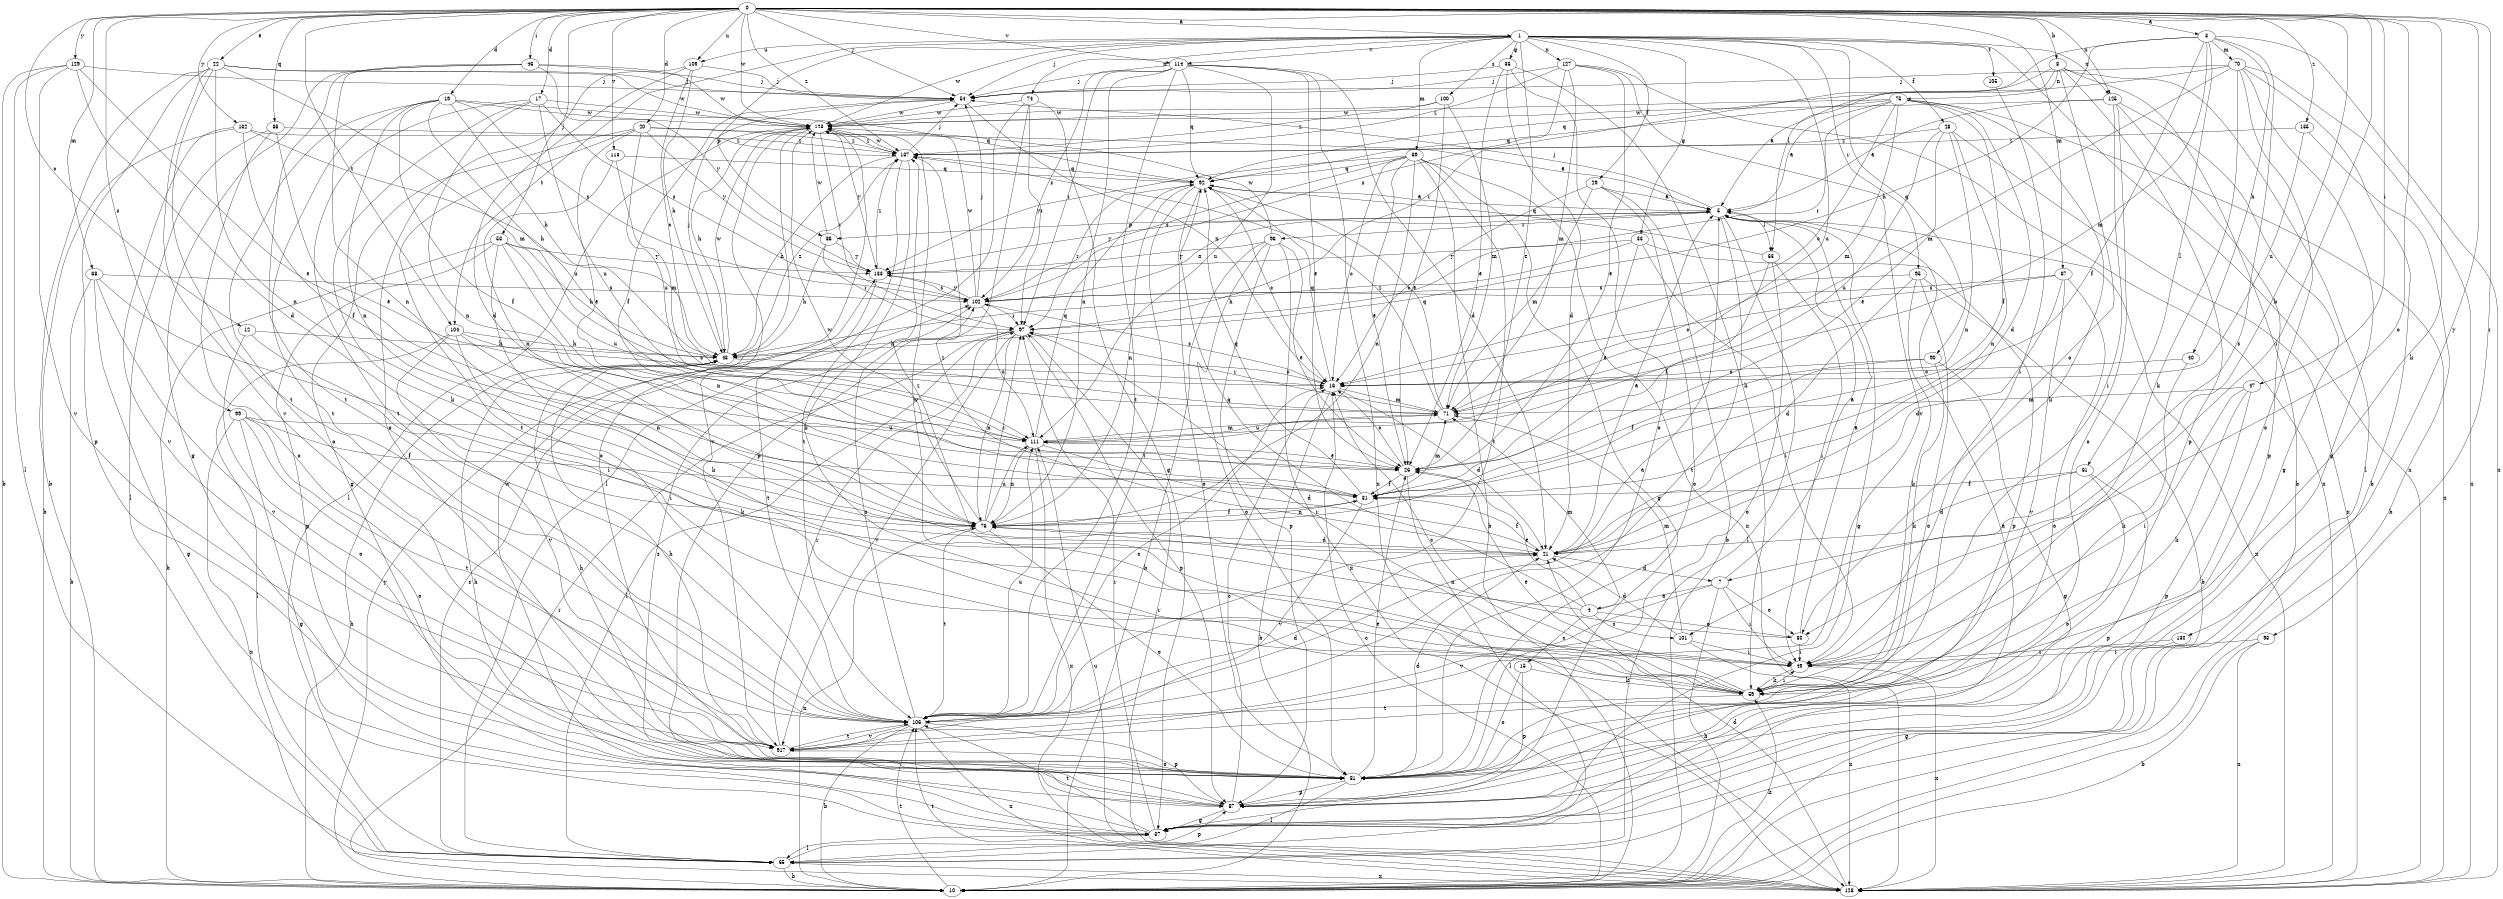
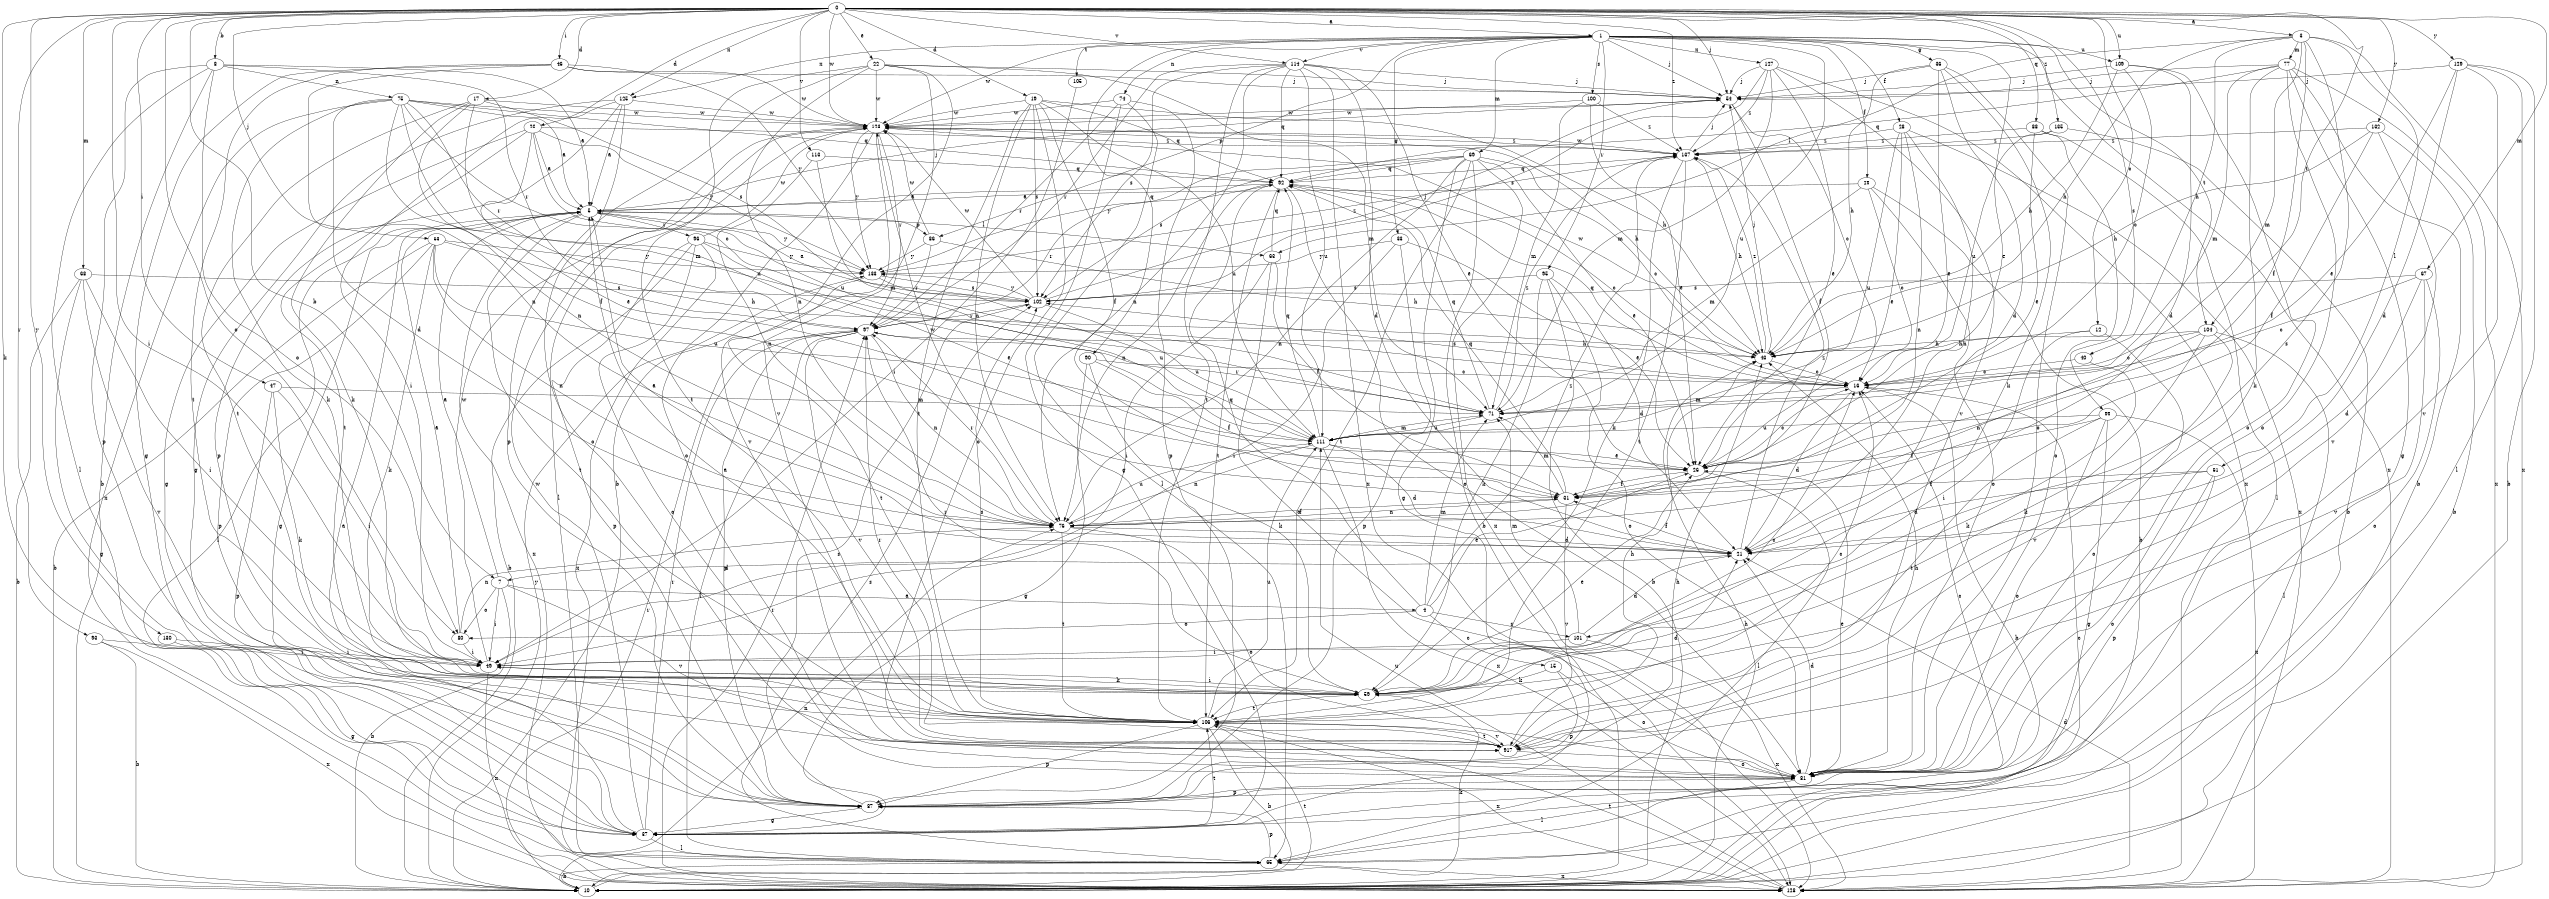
(2237, 64) -> (2287, 64)
(1217, 239) -> (1847, 239)
(1185, 300) -> (1849, 189)
none -> (1103, 337)
